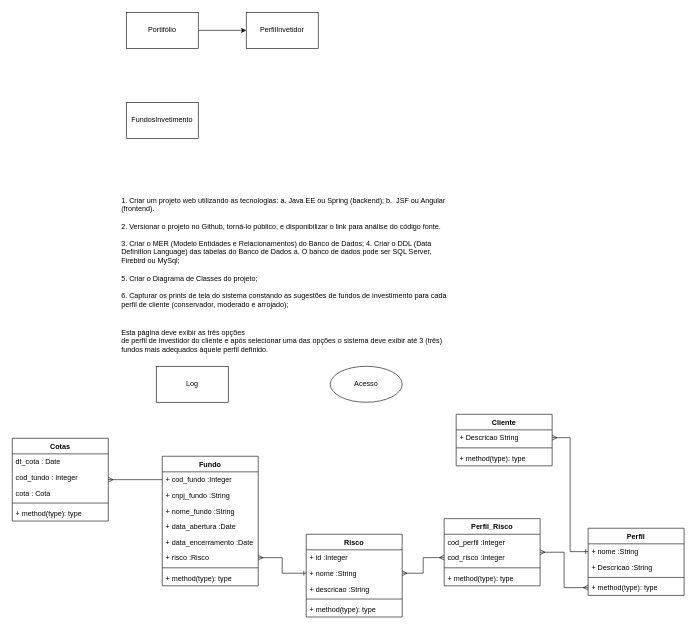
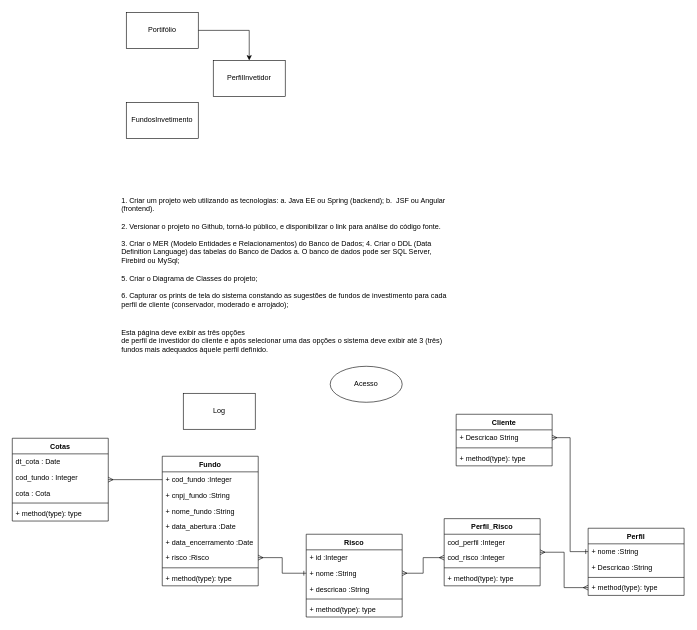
(282, 30) -> (249, 78)
(192, 384) -> (219, 411)
